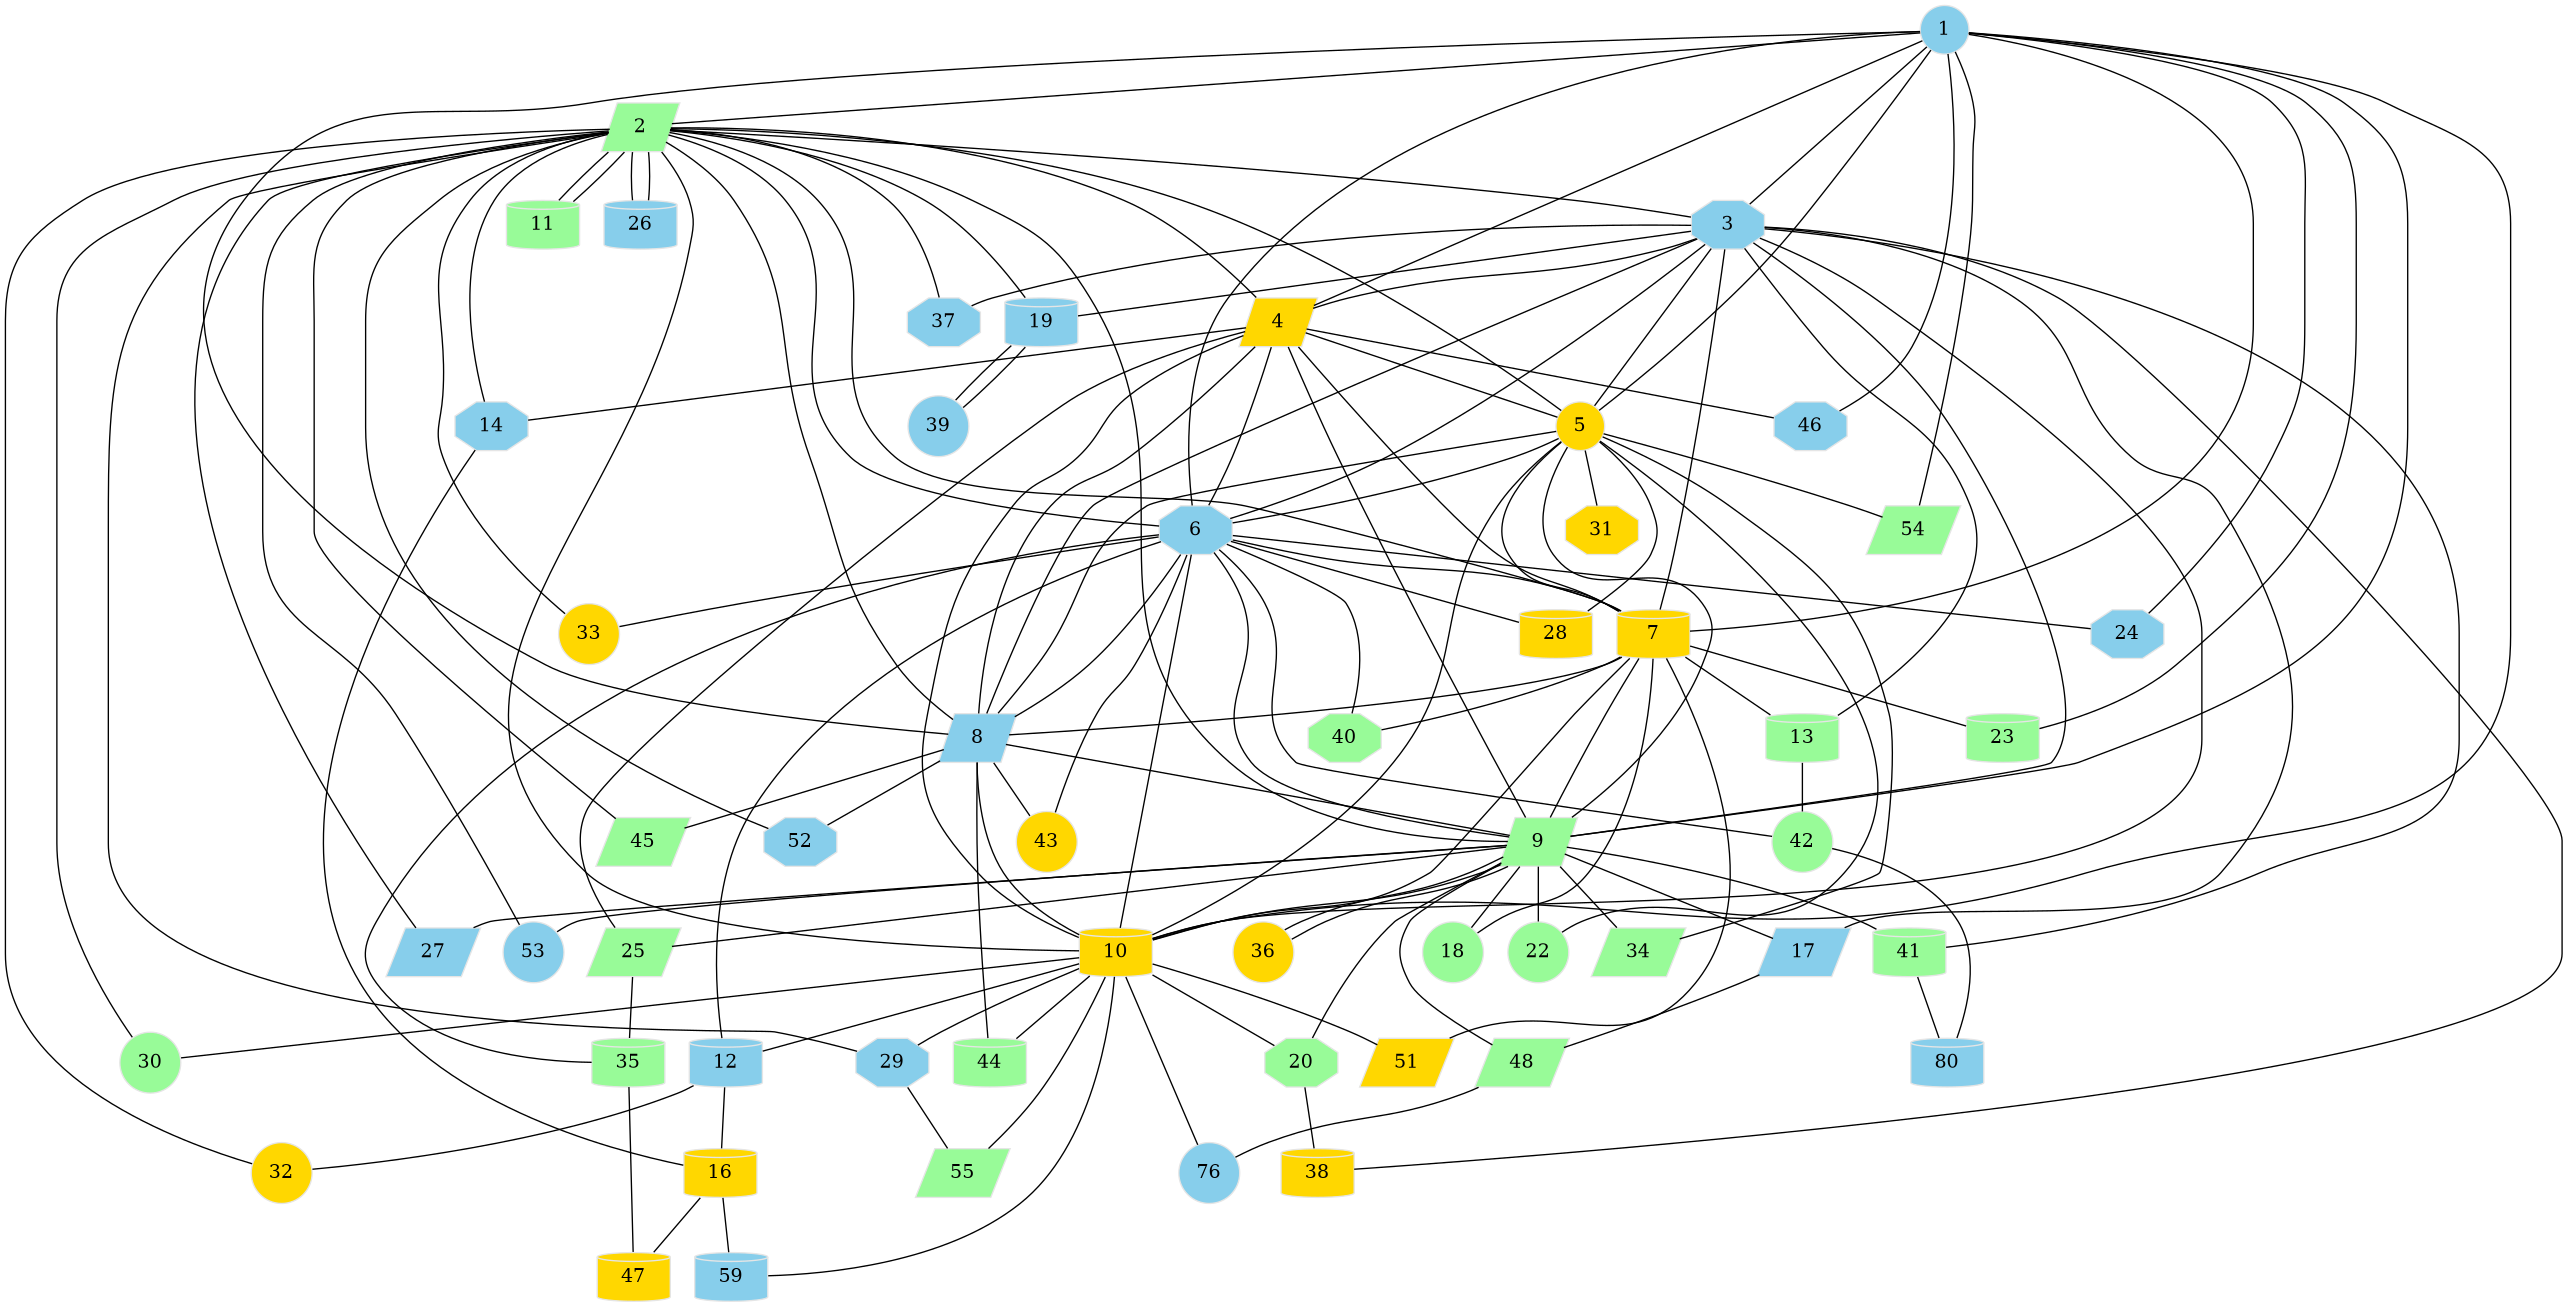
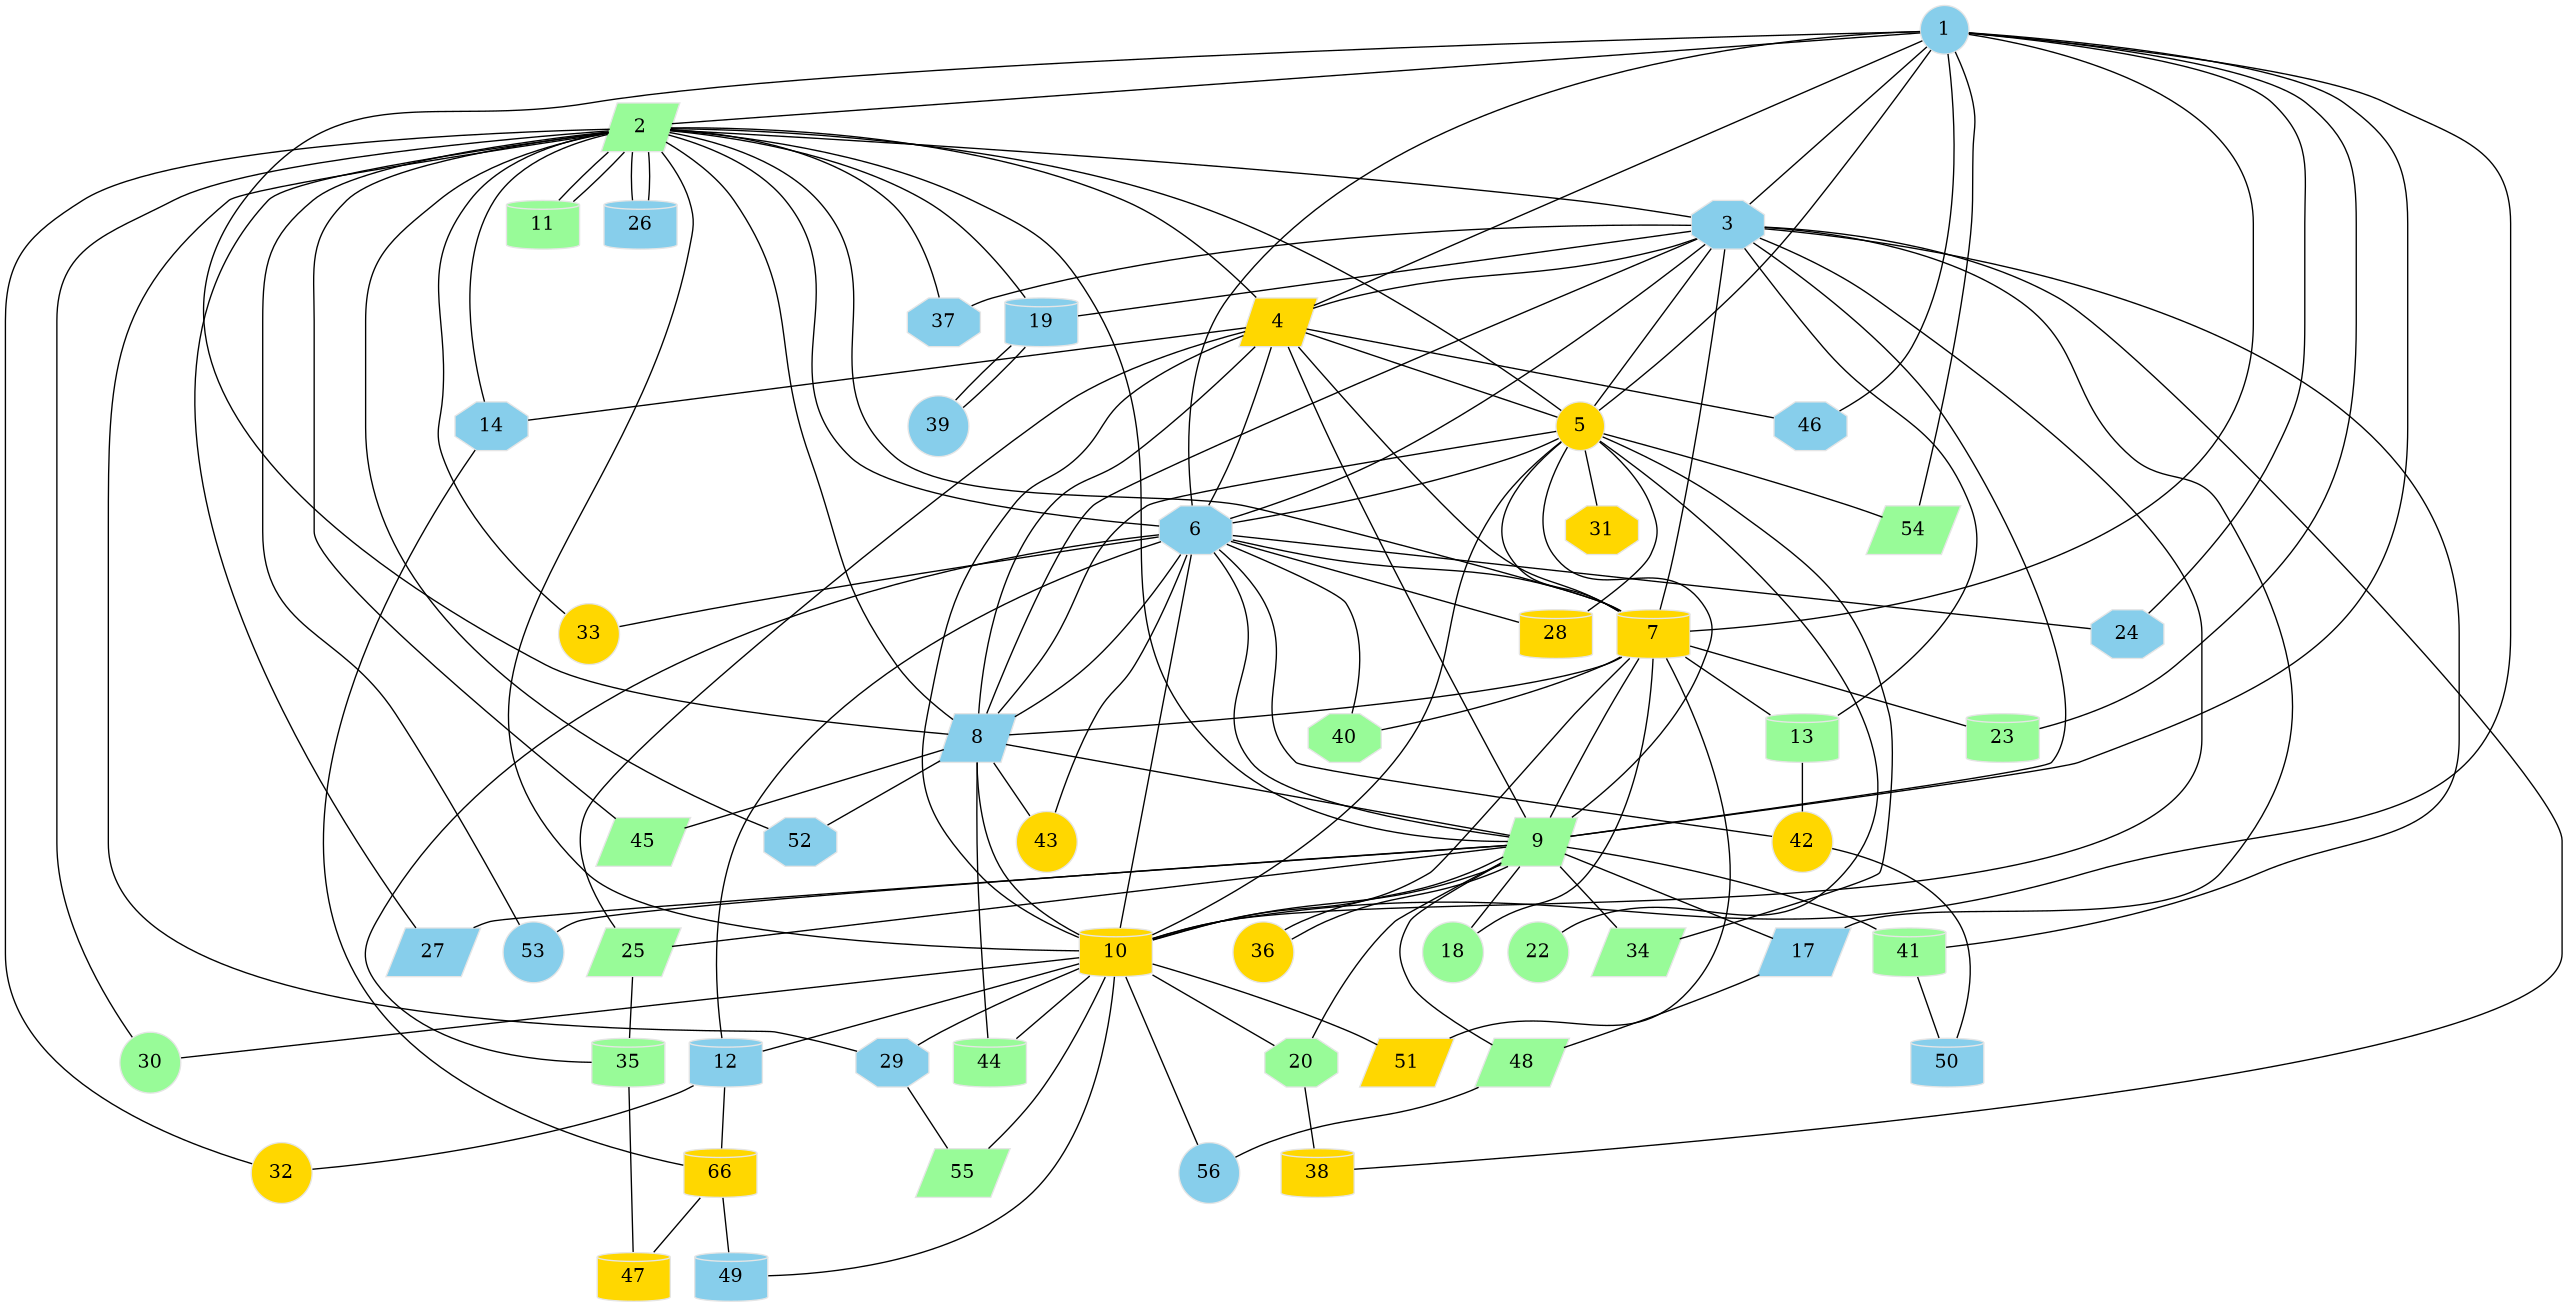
(1802, 842) -> (1802, 842)
(1538, 894) -> none
(1947, 1063) -> (1947, 1063)
(720, 1173) -> (720, 1173)
(1209, 1173) -> (1209, 1173)
(731, 1277) -> (731, 1277)
